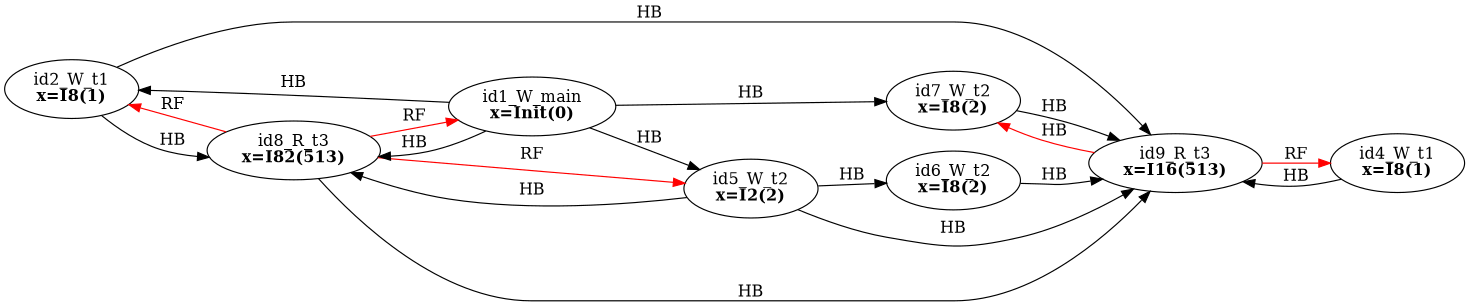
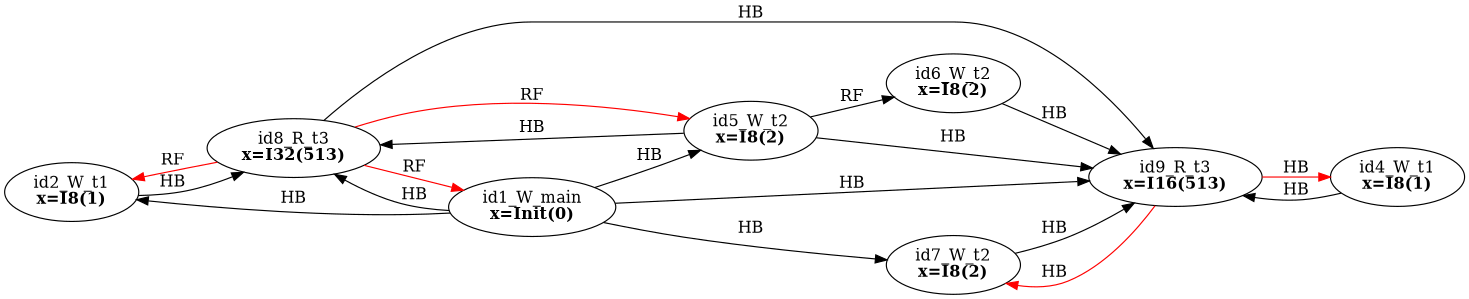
(643, 22) -> (846, 192)
(1296, 154) -> (1296, 168)
(294, 157) -> (294, 155)
(852, 175) -> (852, 97)
(751, 196) -> (751, 138)
